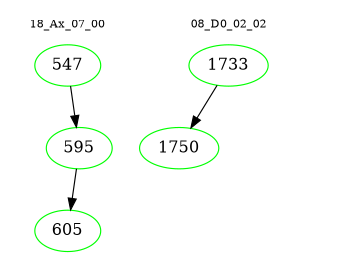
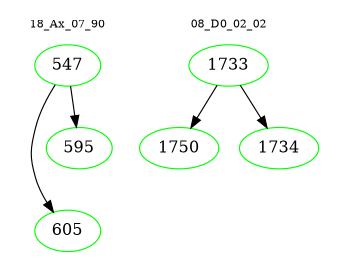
(68, 25) -> (68, 25)
none -> (279, 148)
(74, 184) -> (32, 143)
